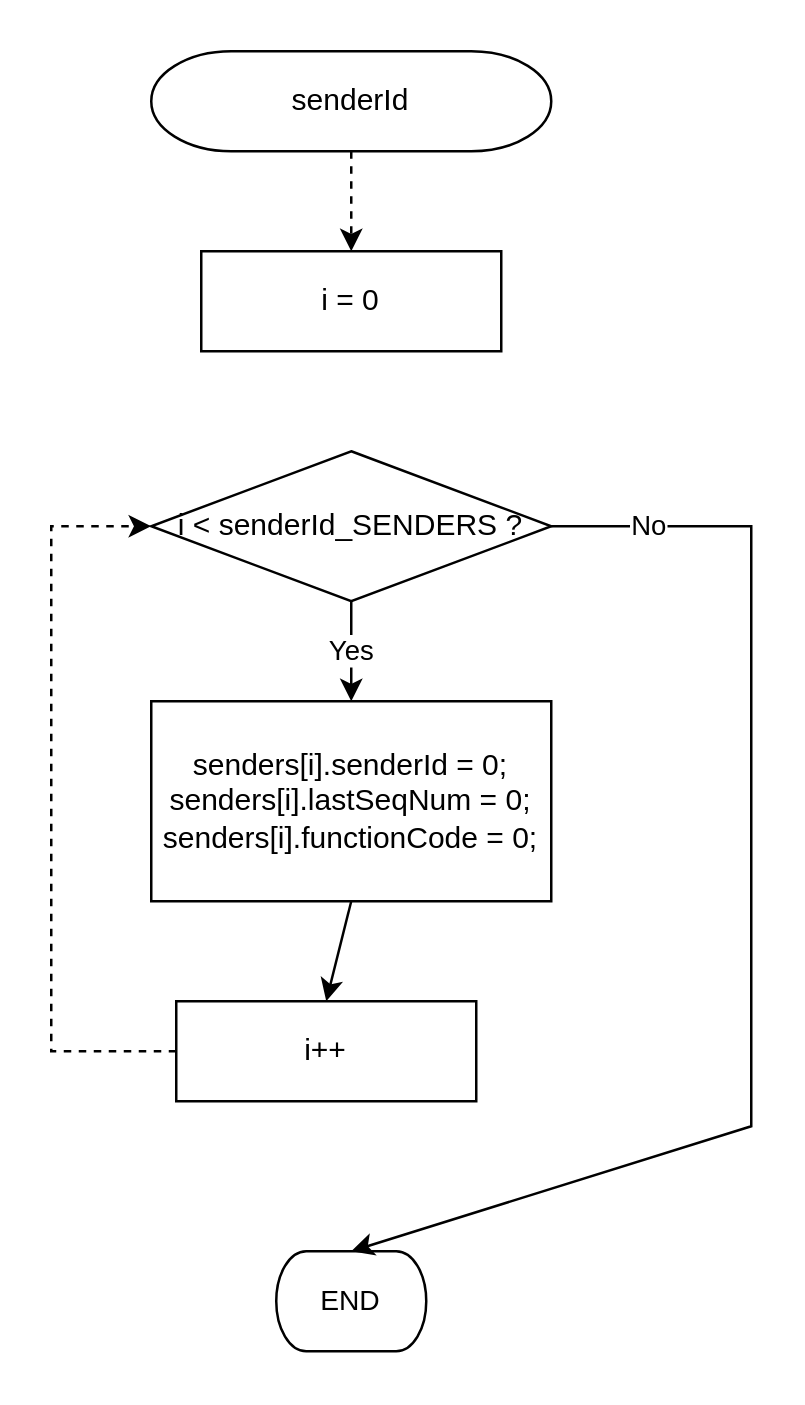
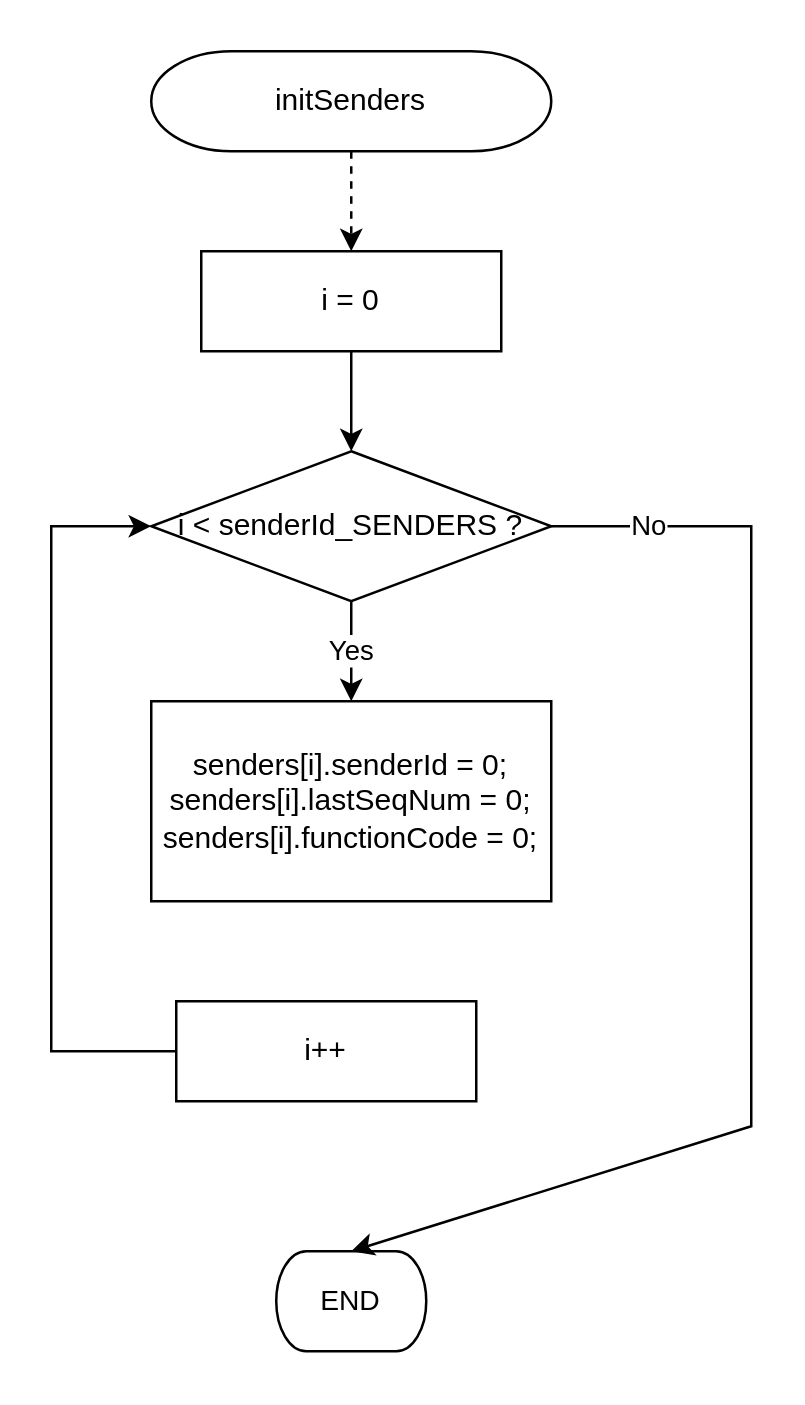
(351, 101) -> (351, 101)
none -> (351, 393)
(51, 806) -> (51, 806)
(341, 943) -> none
